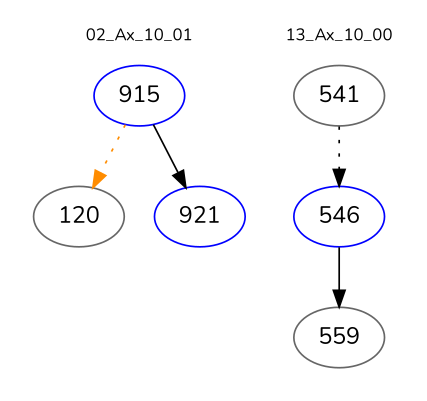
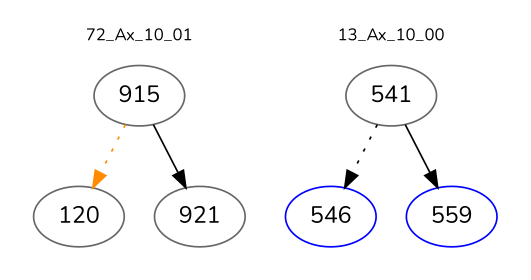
(139, 36) -> (139, 36)
(139, 96) -> (139, 96)
(200, 217) -> (200, 217)
(339, 269) -> (418, 149)
(339, 338) -> (452, 217)
